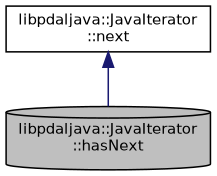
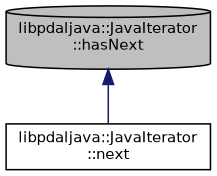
(108, 87) -> (108, 104)
